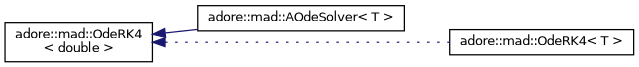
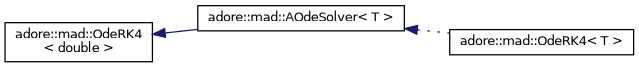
(307, 42) -> (433, 31)
